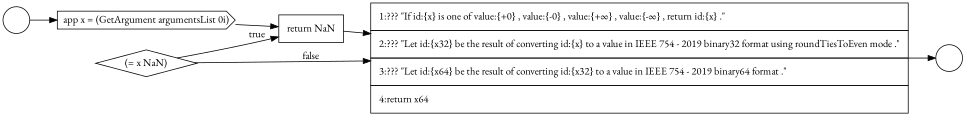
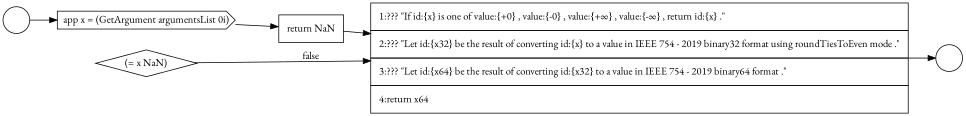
(224, 49) -> none
